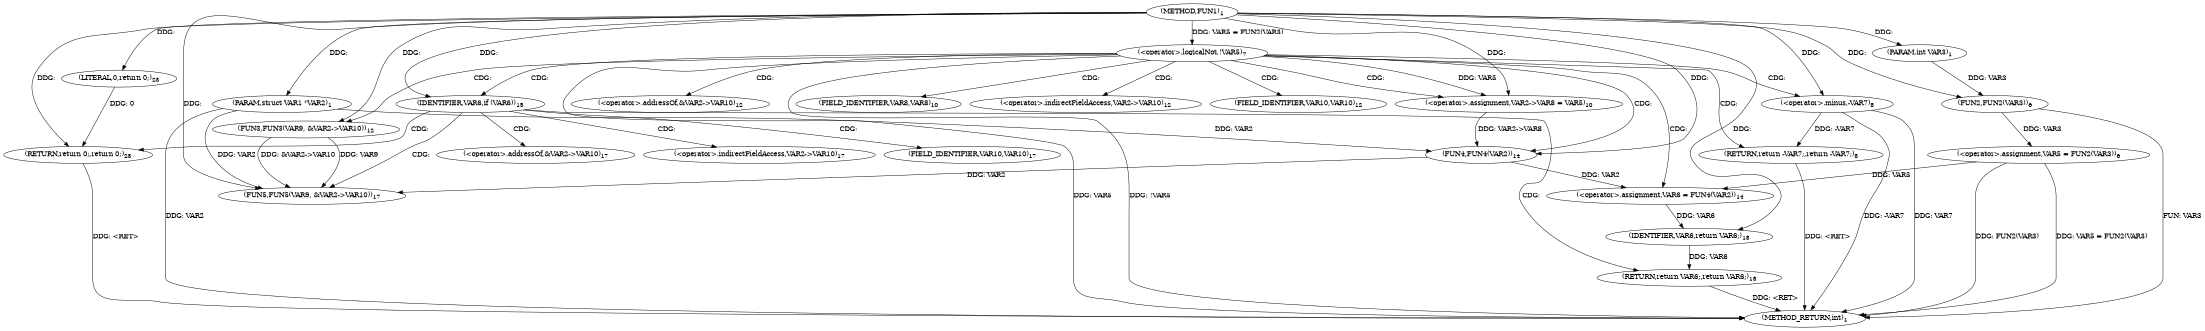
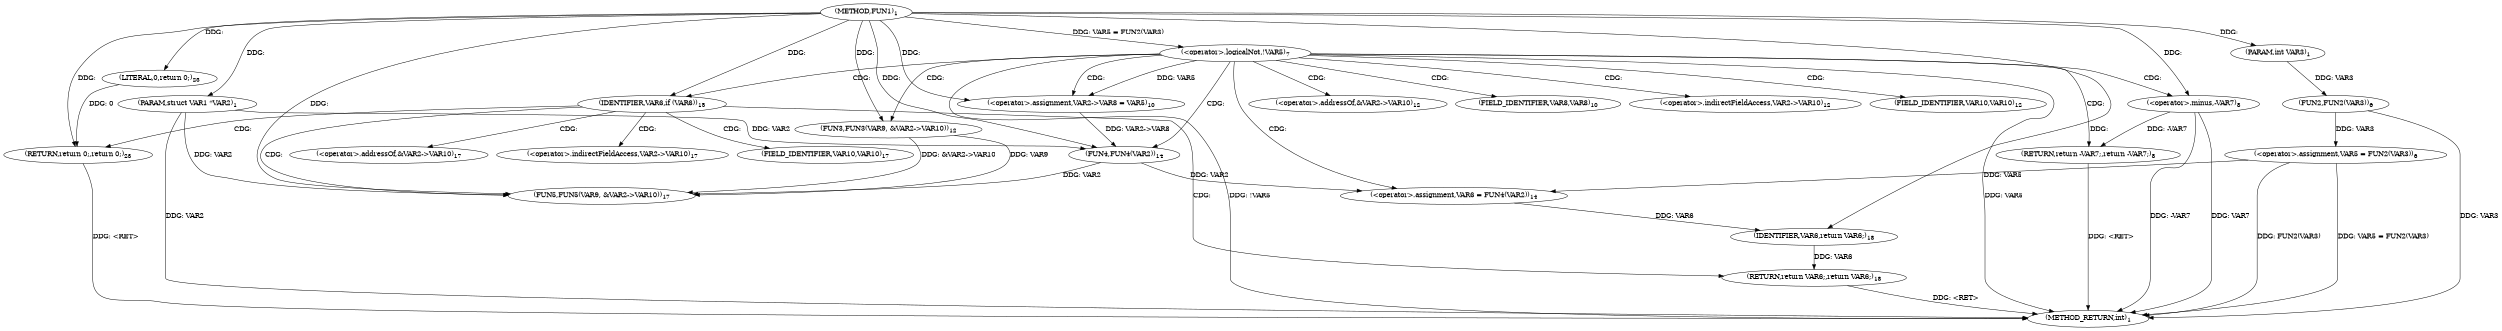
(1769, 28) -> none
(2182, 216) -> (2479, 216)
